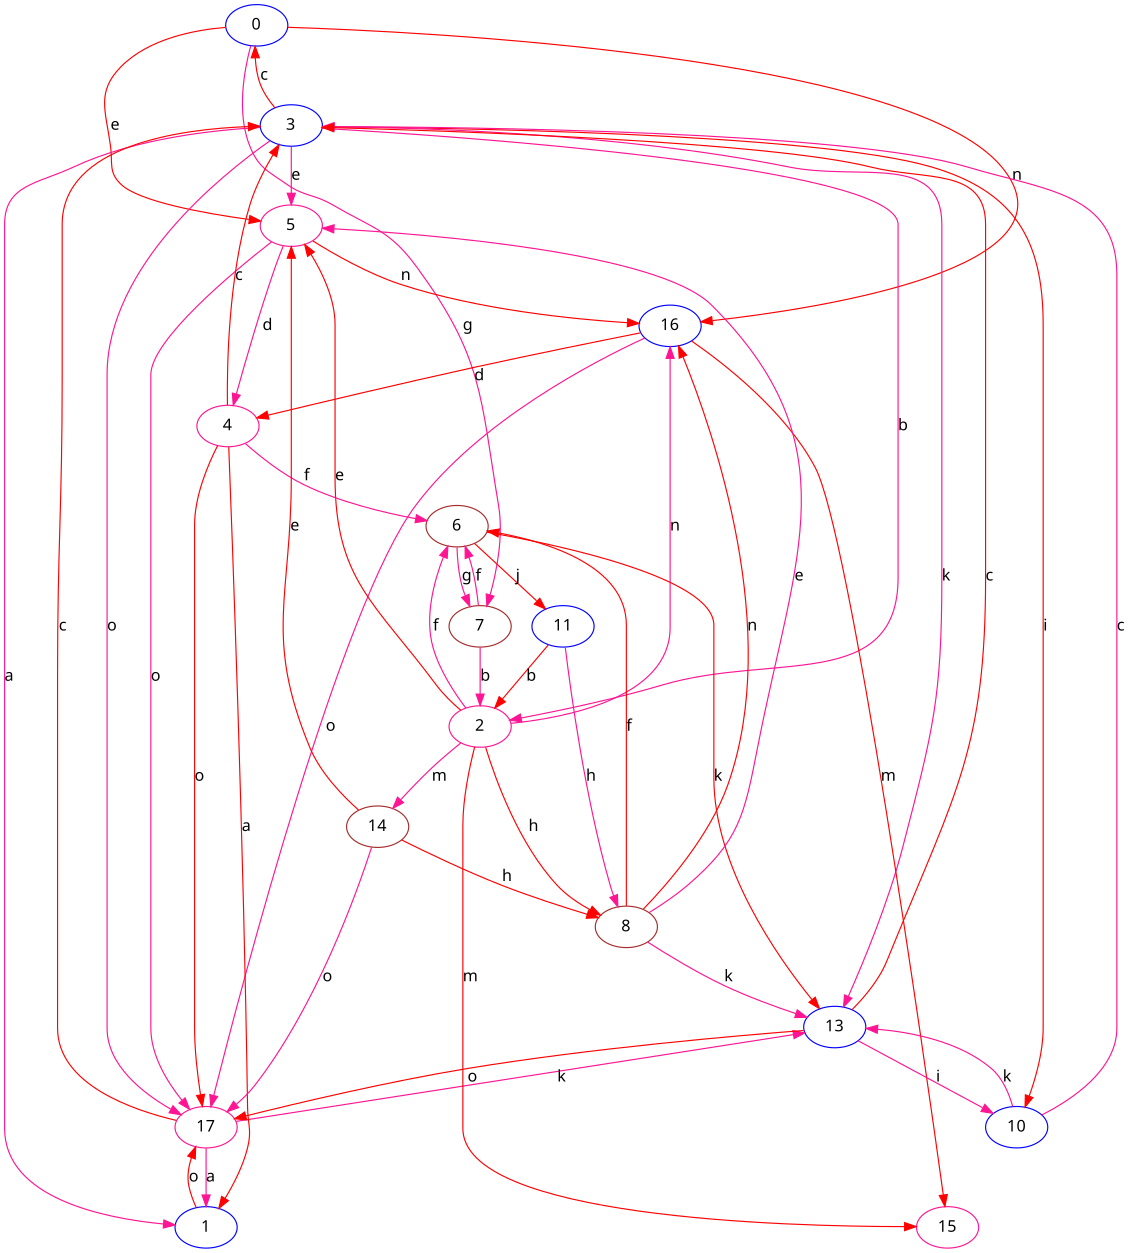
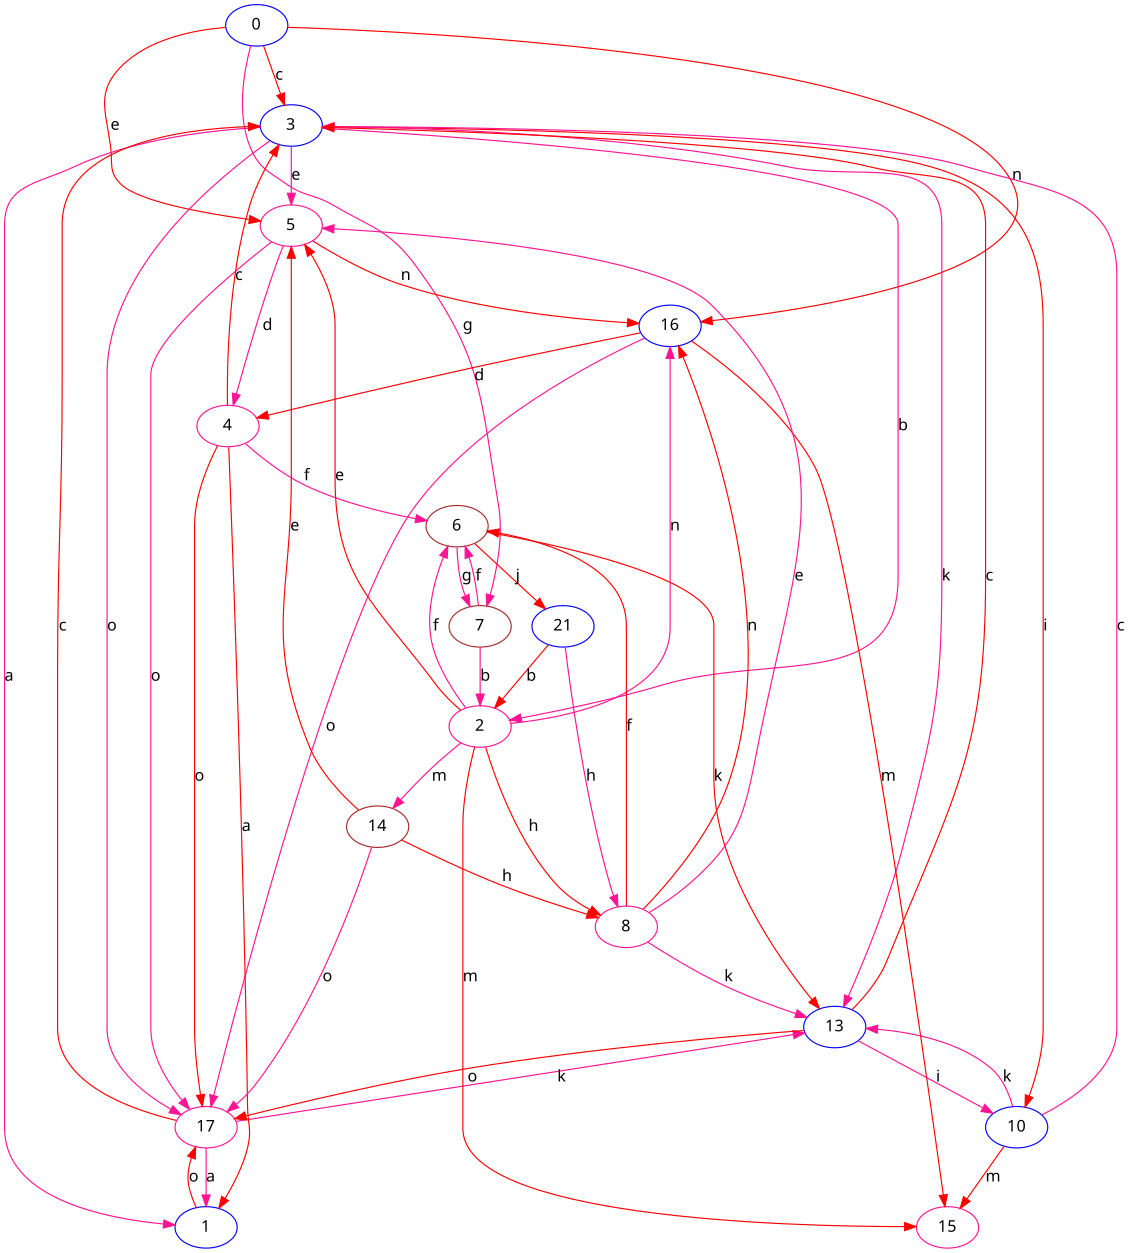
(260, 85) -> (272, 70)
(563, 626) -> (563, 626)
(626, 927) -> (626, 927)
none -> (986, 1172)
